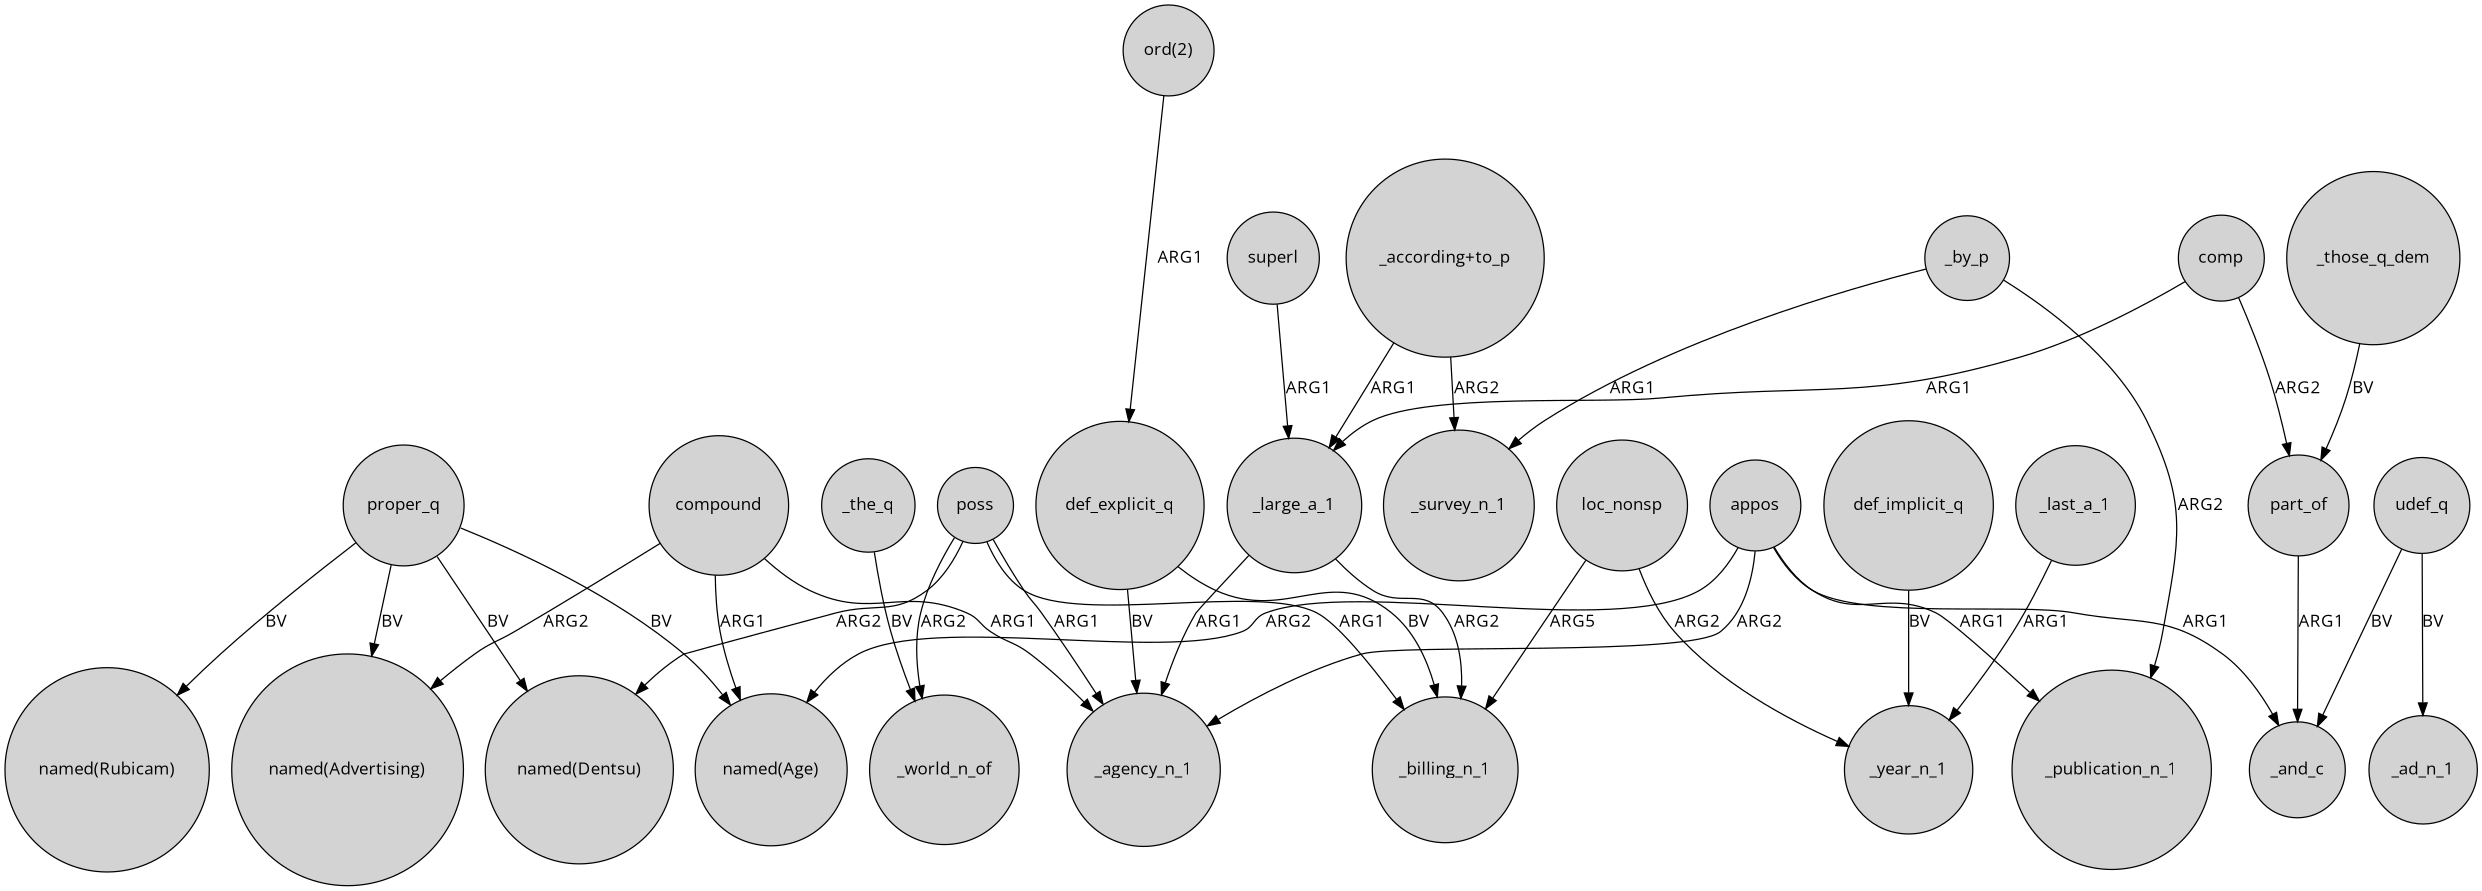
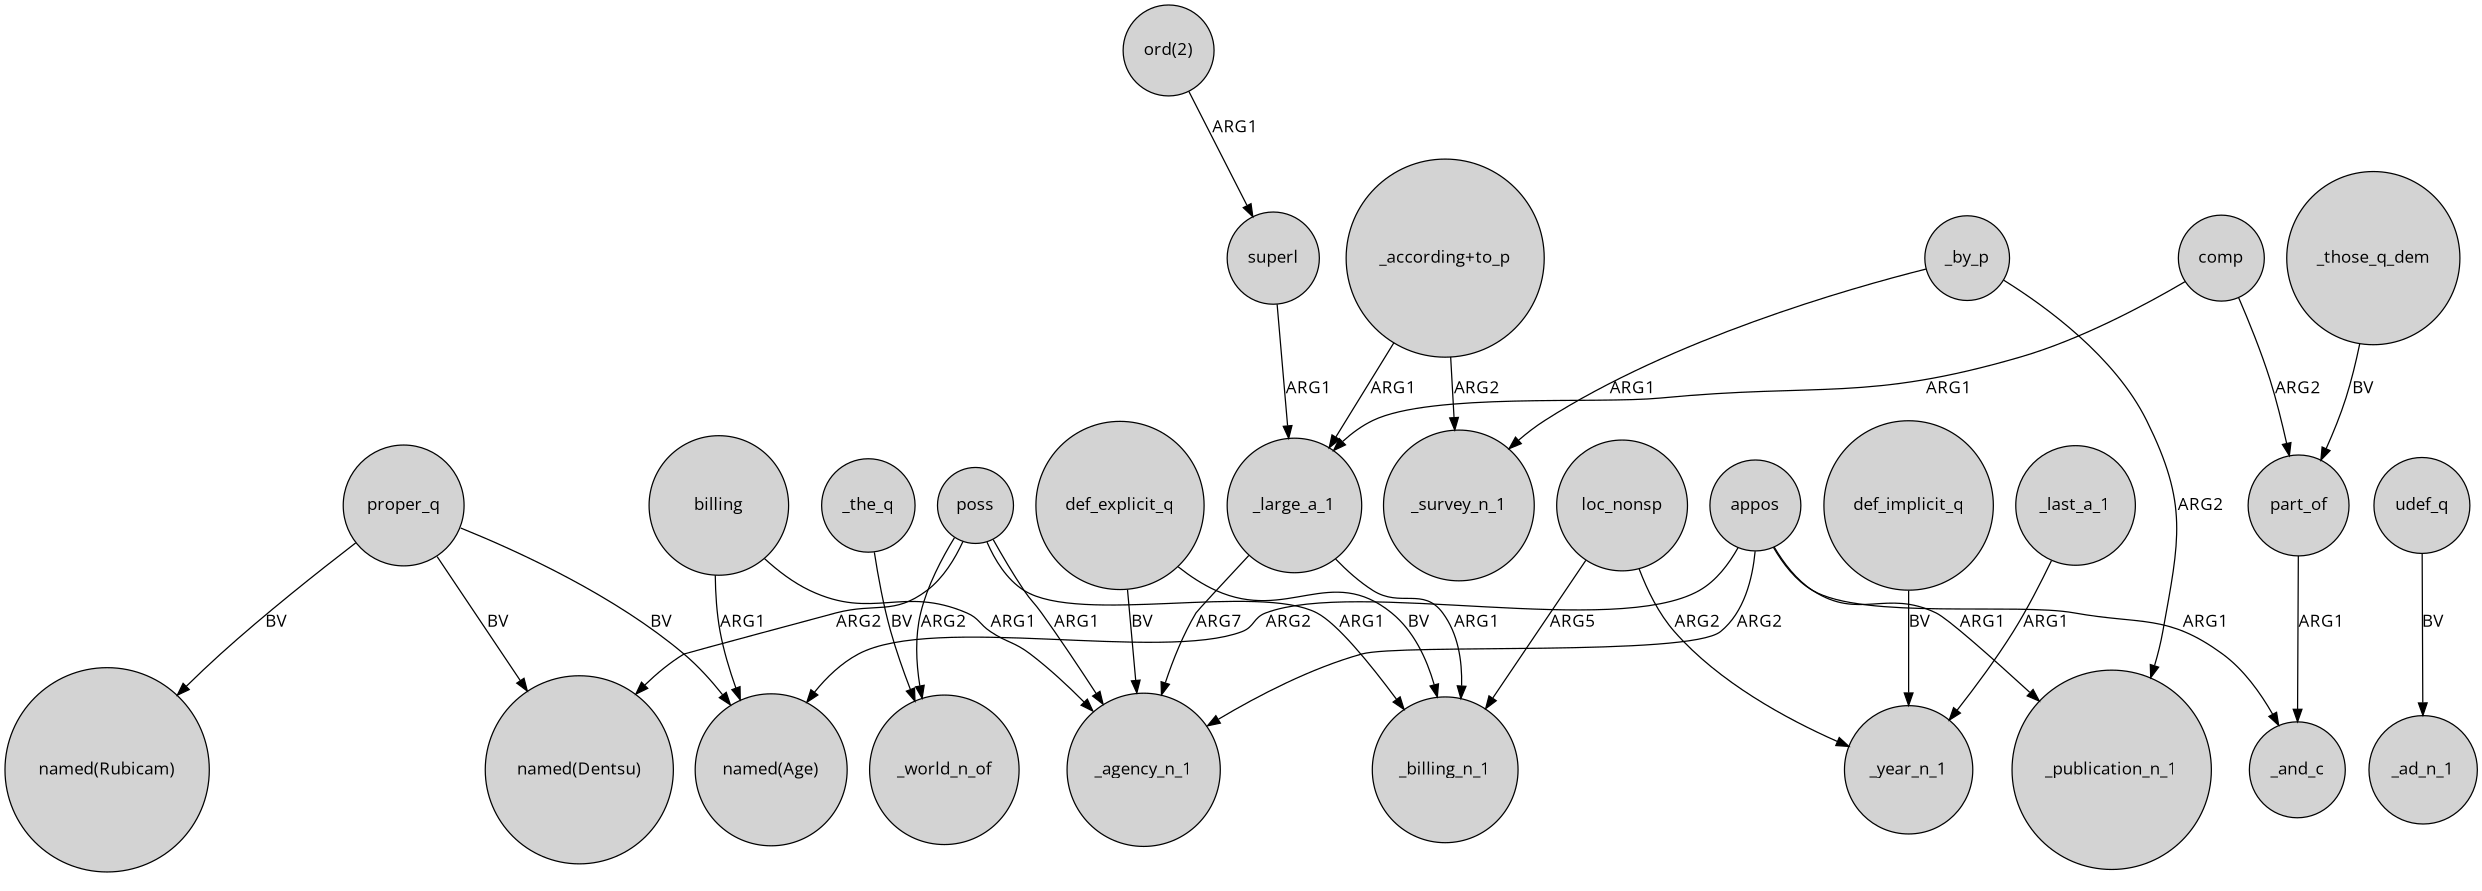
(1147, 252) -> (1218, 148)
(719, 505) -> (719, 505)
(1219, 622) -> (1219, 622)
(1477, 622) -> (1477, 622)
(2362, 632) -> none
(348, 770) -> none
